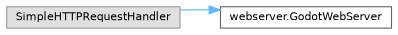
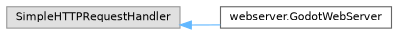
(195, 10) -> (206, 25)
